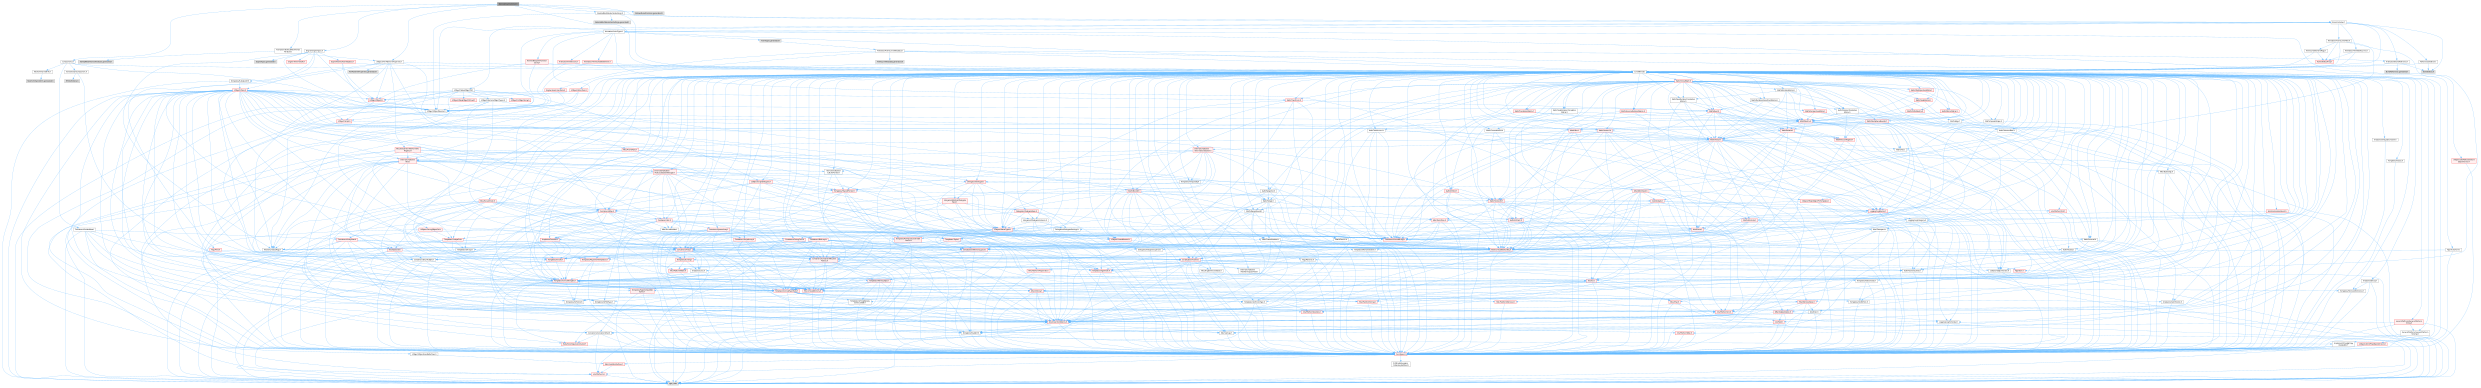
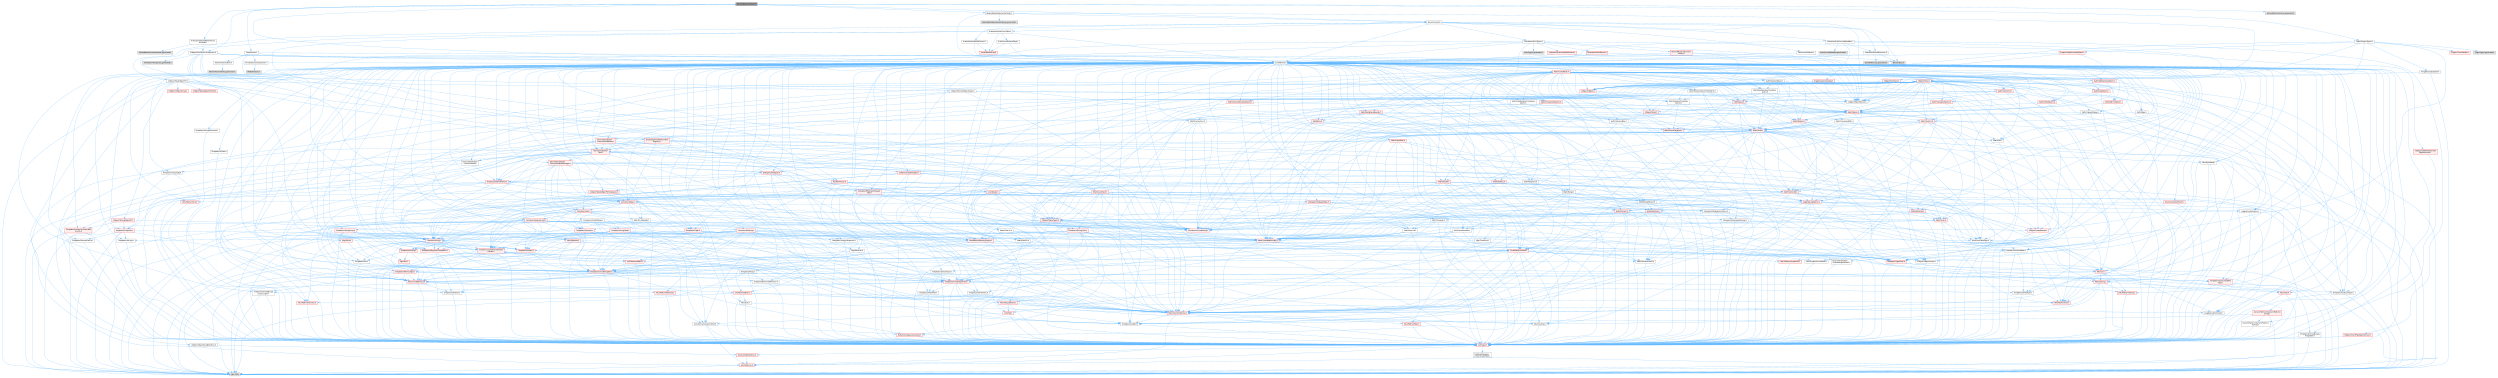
(827, 46) -> (1671, 30)
